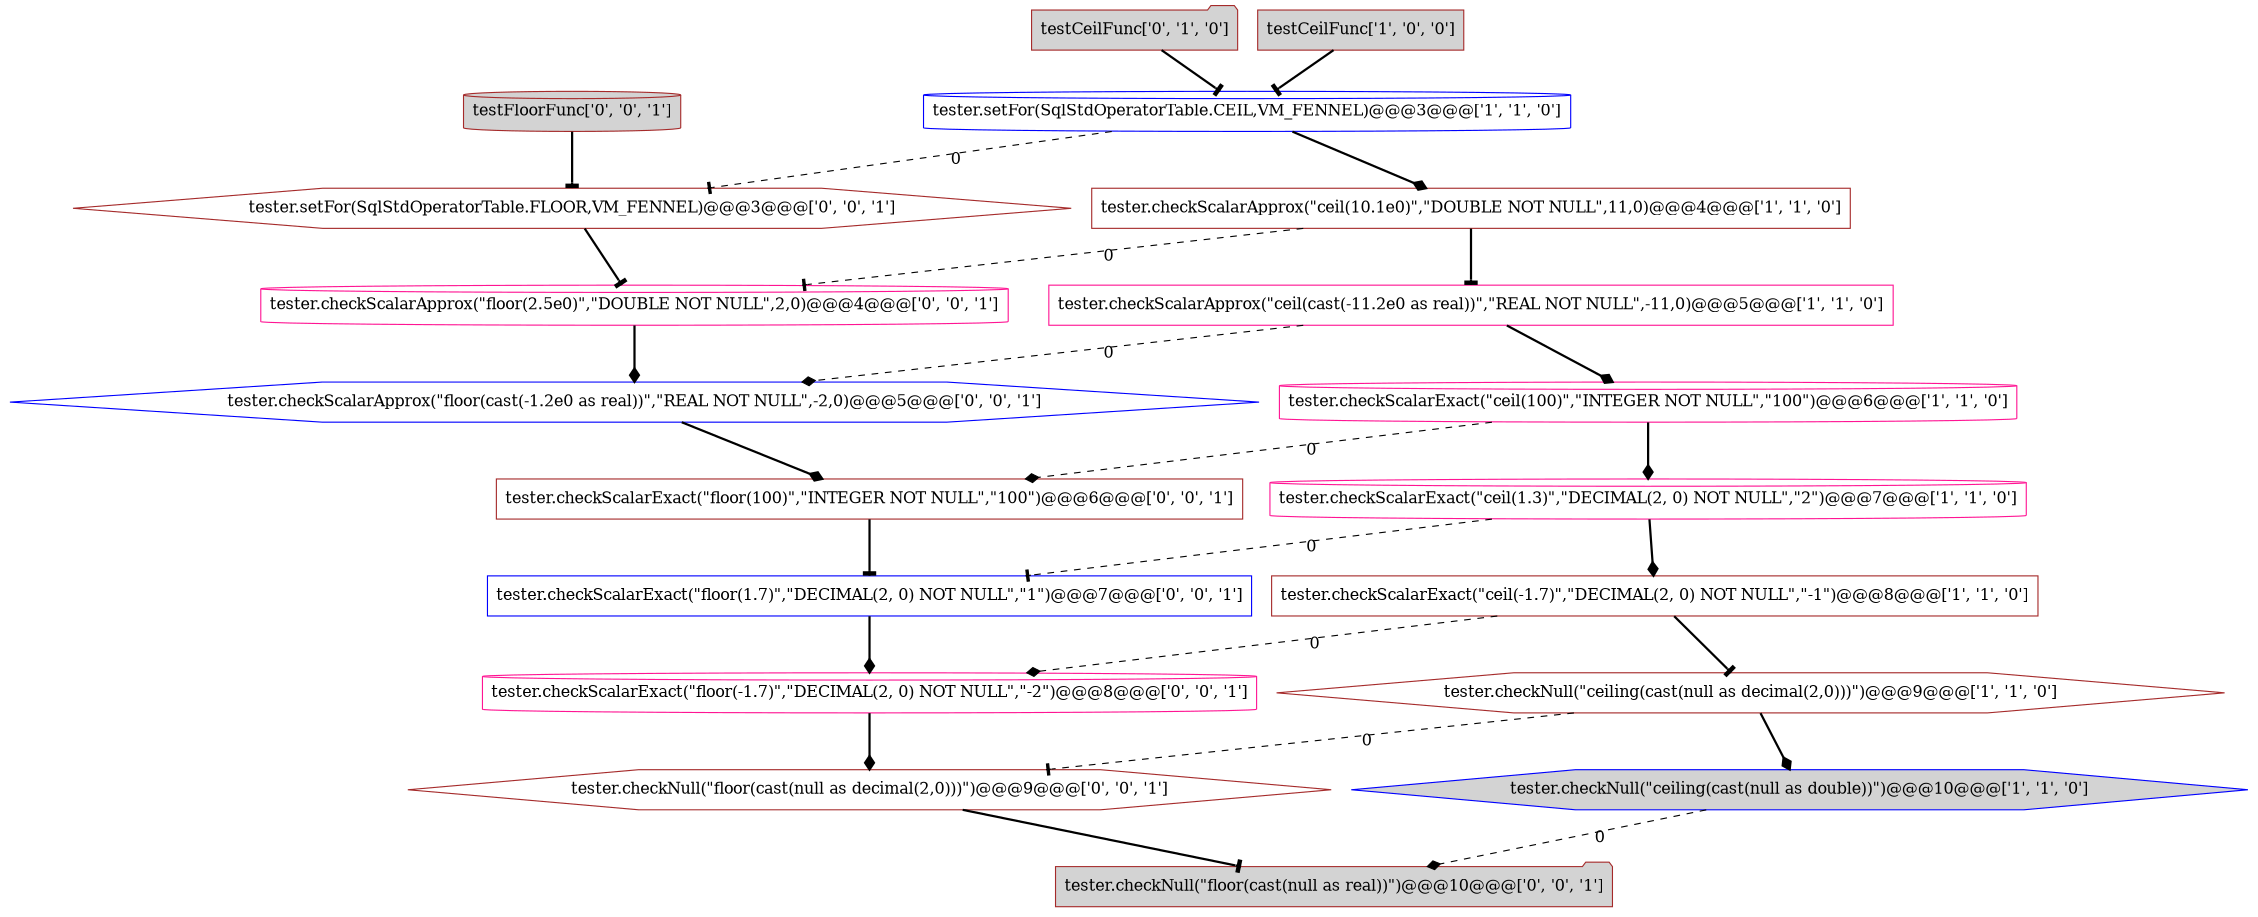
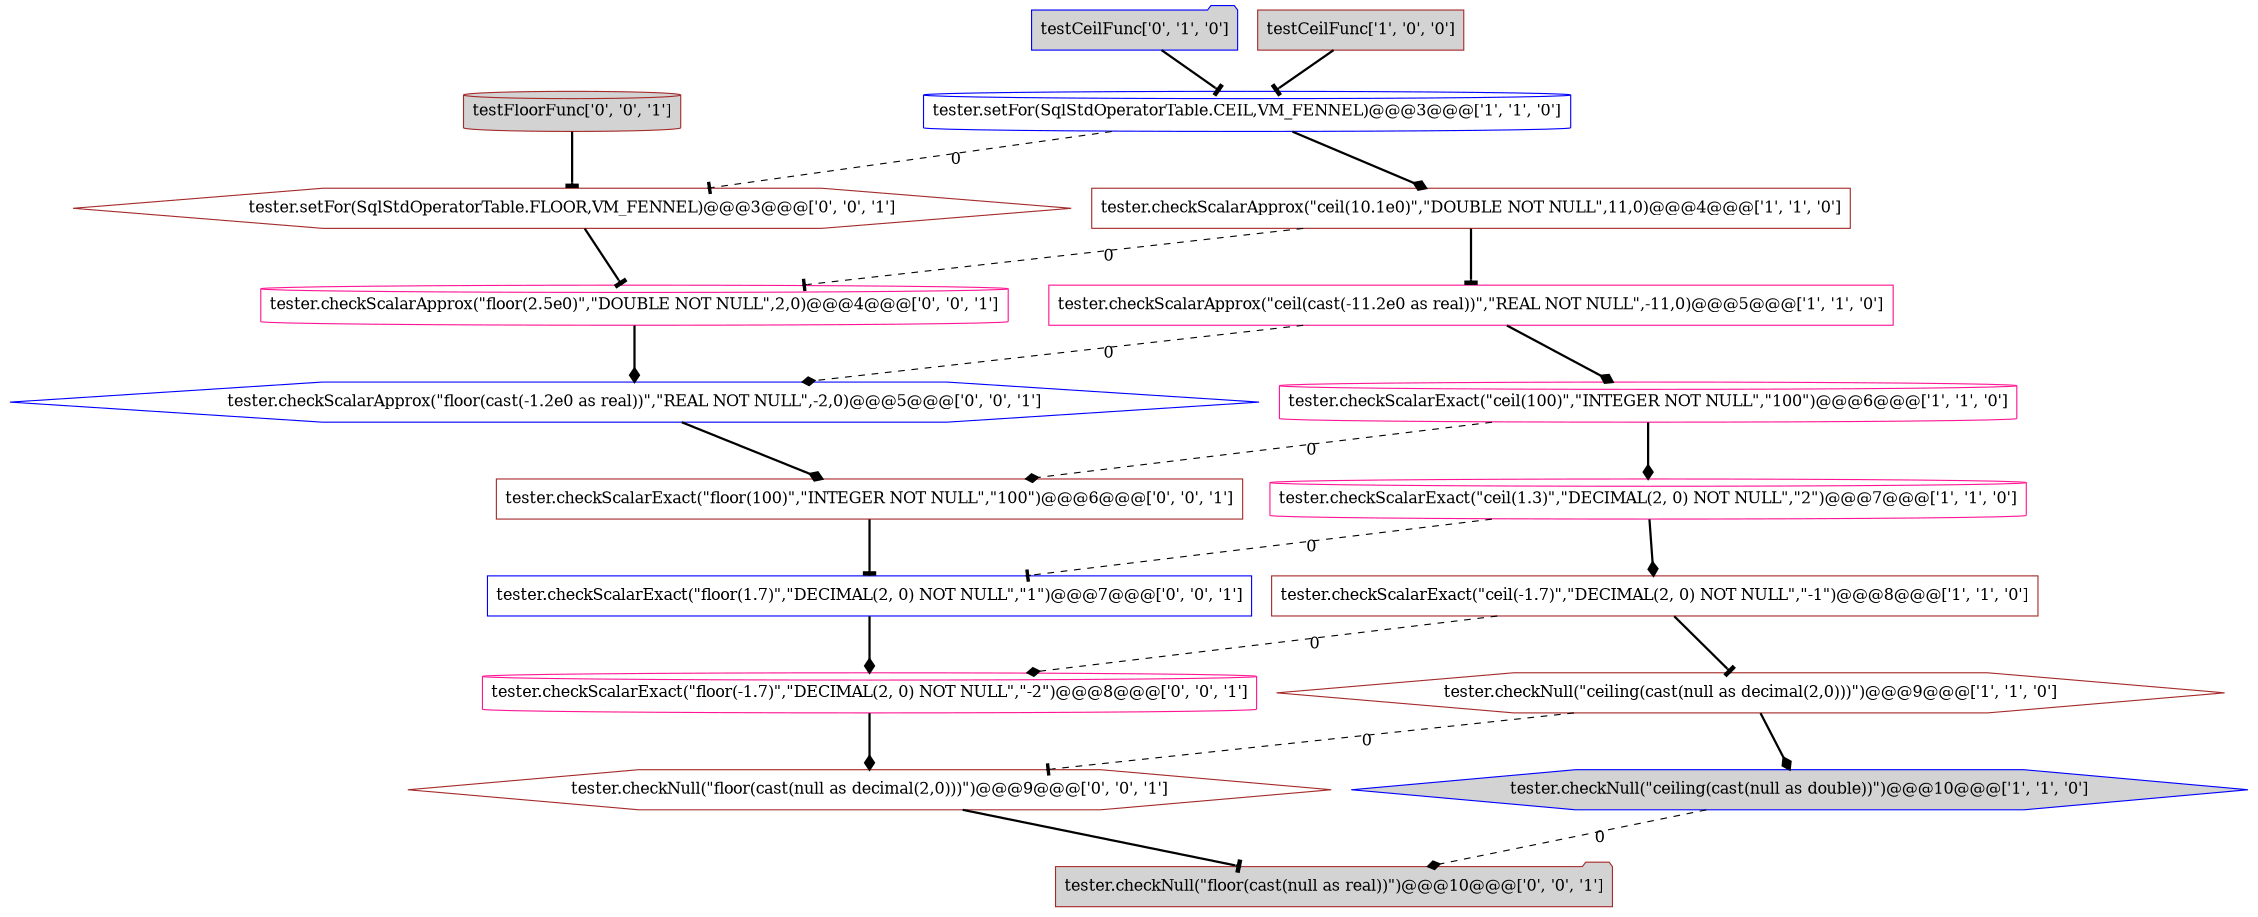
(1135, 30) -> (1135, 30)
